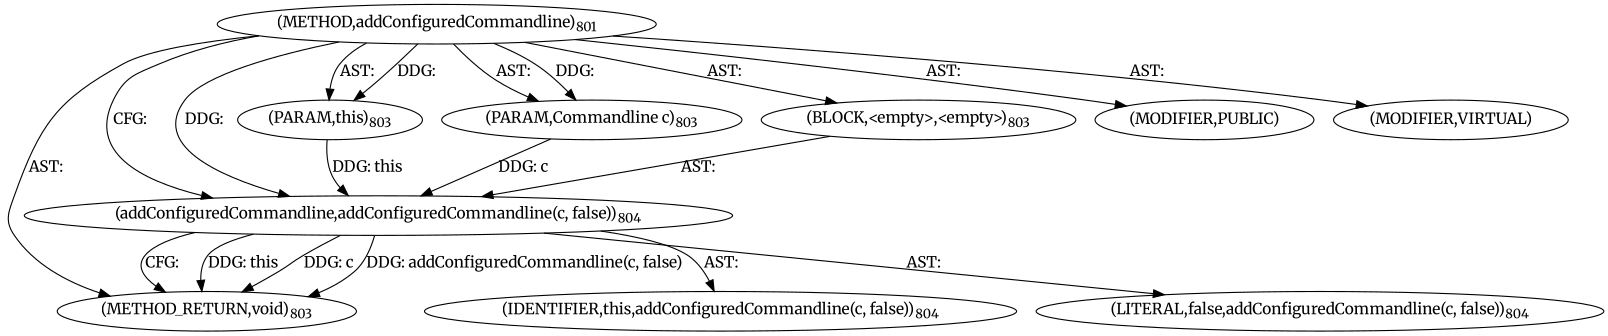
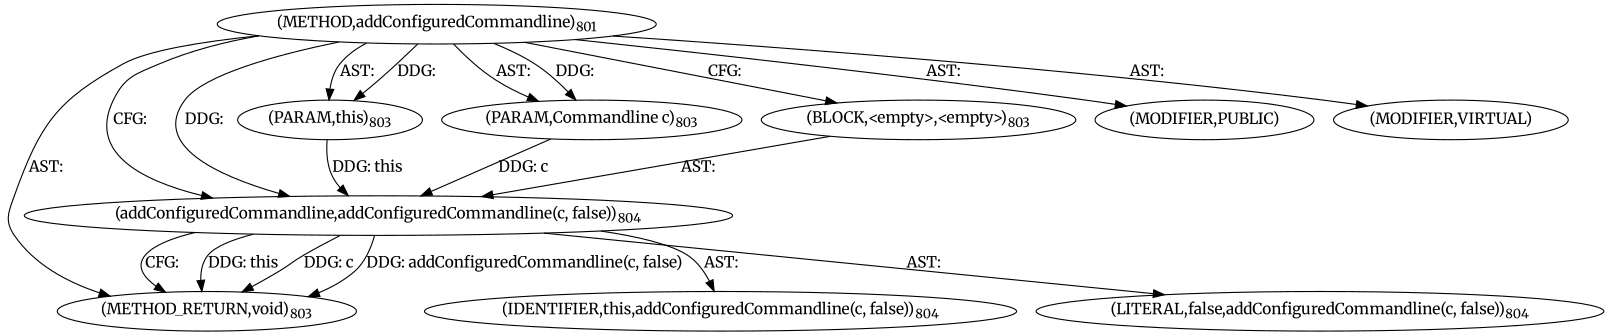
(727, 72) -> (727, 72)
